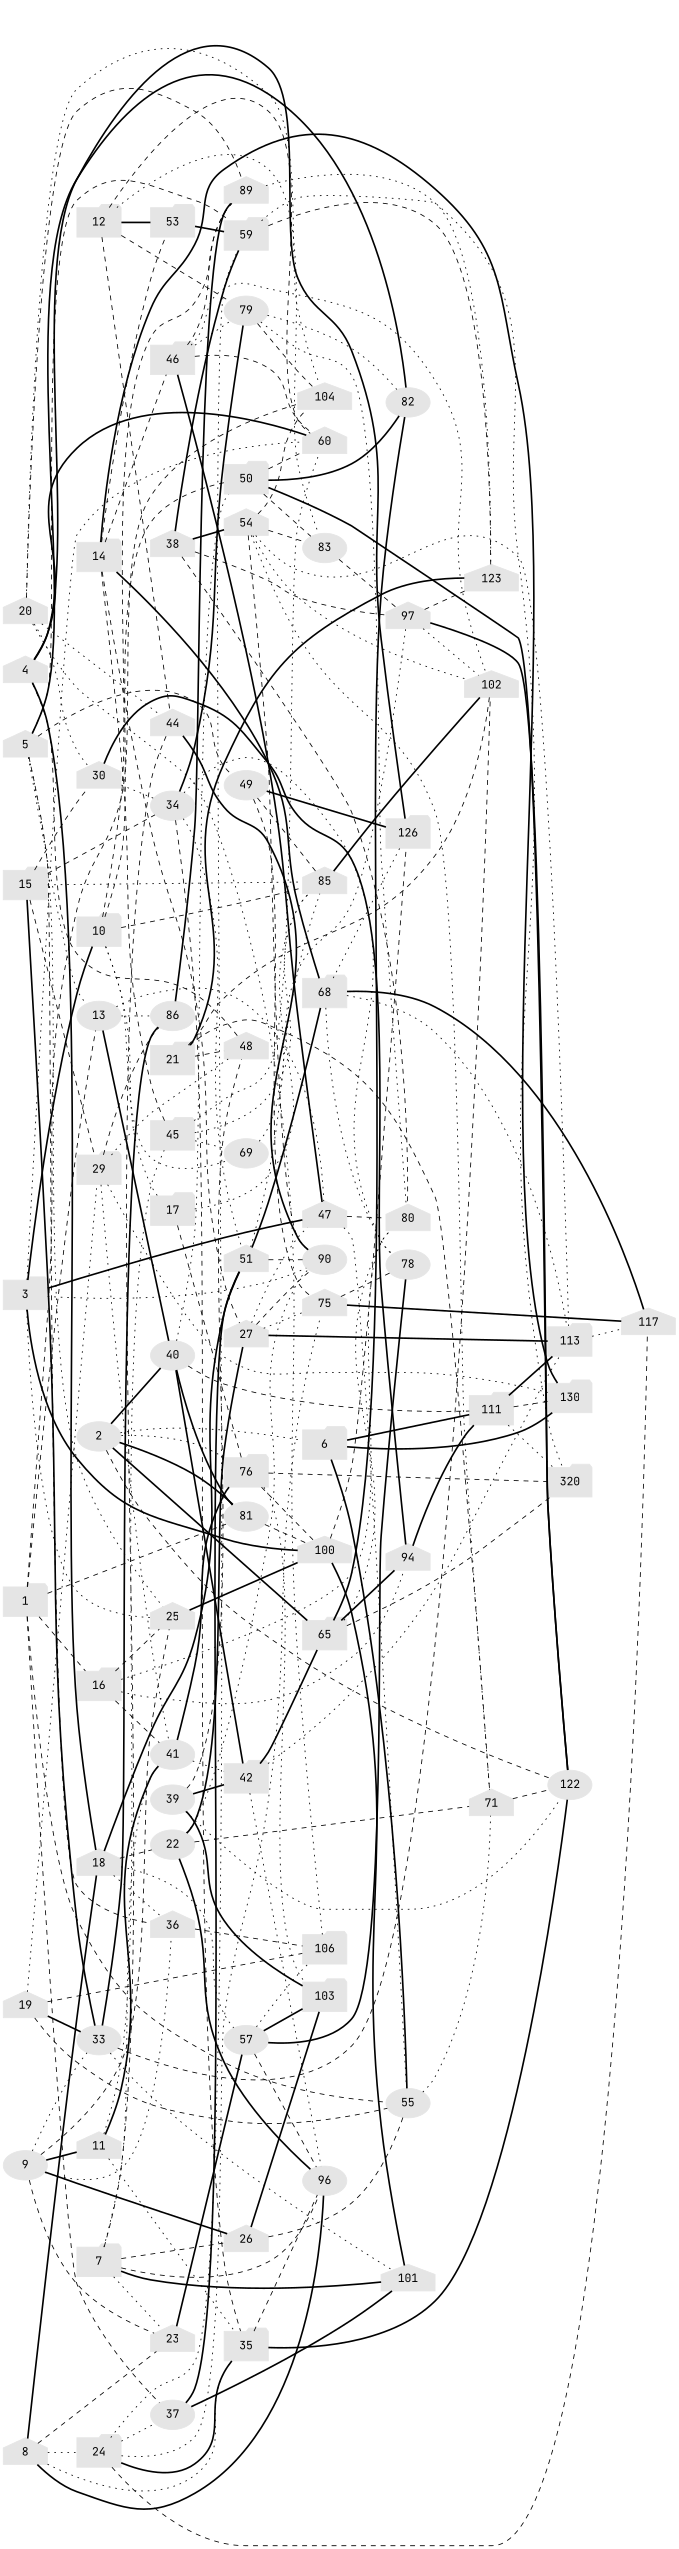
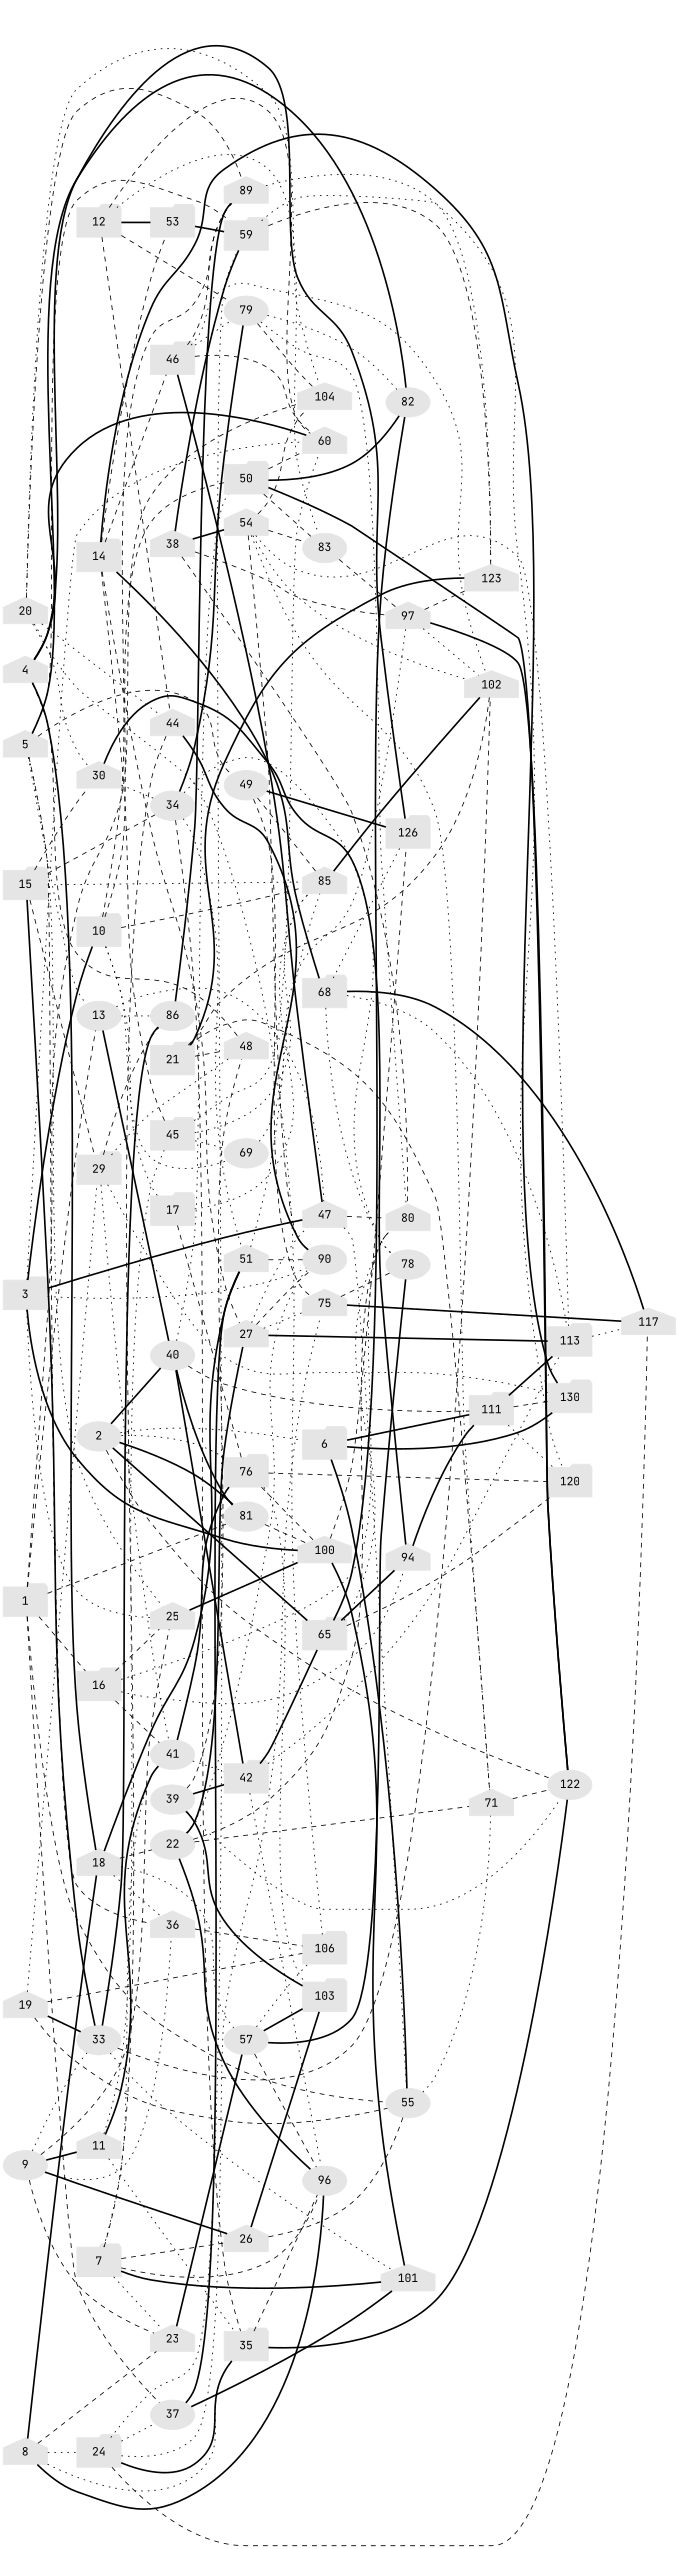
(300, 1093) -> none
(570, 1482) -> (570, 1482)
none -> (348, 1670)
